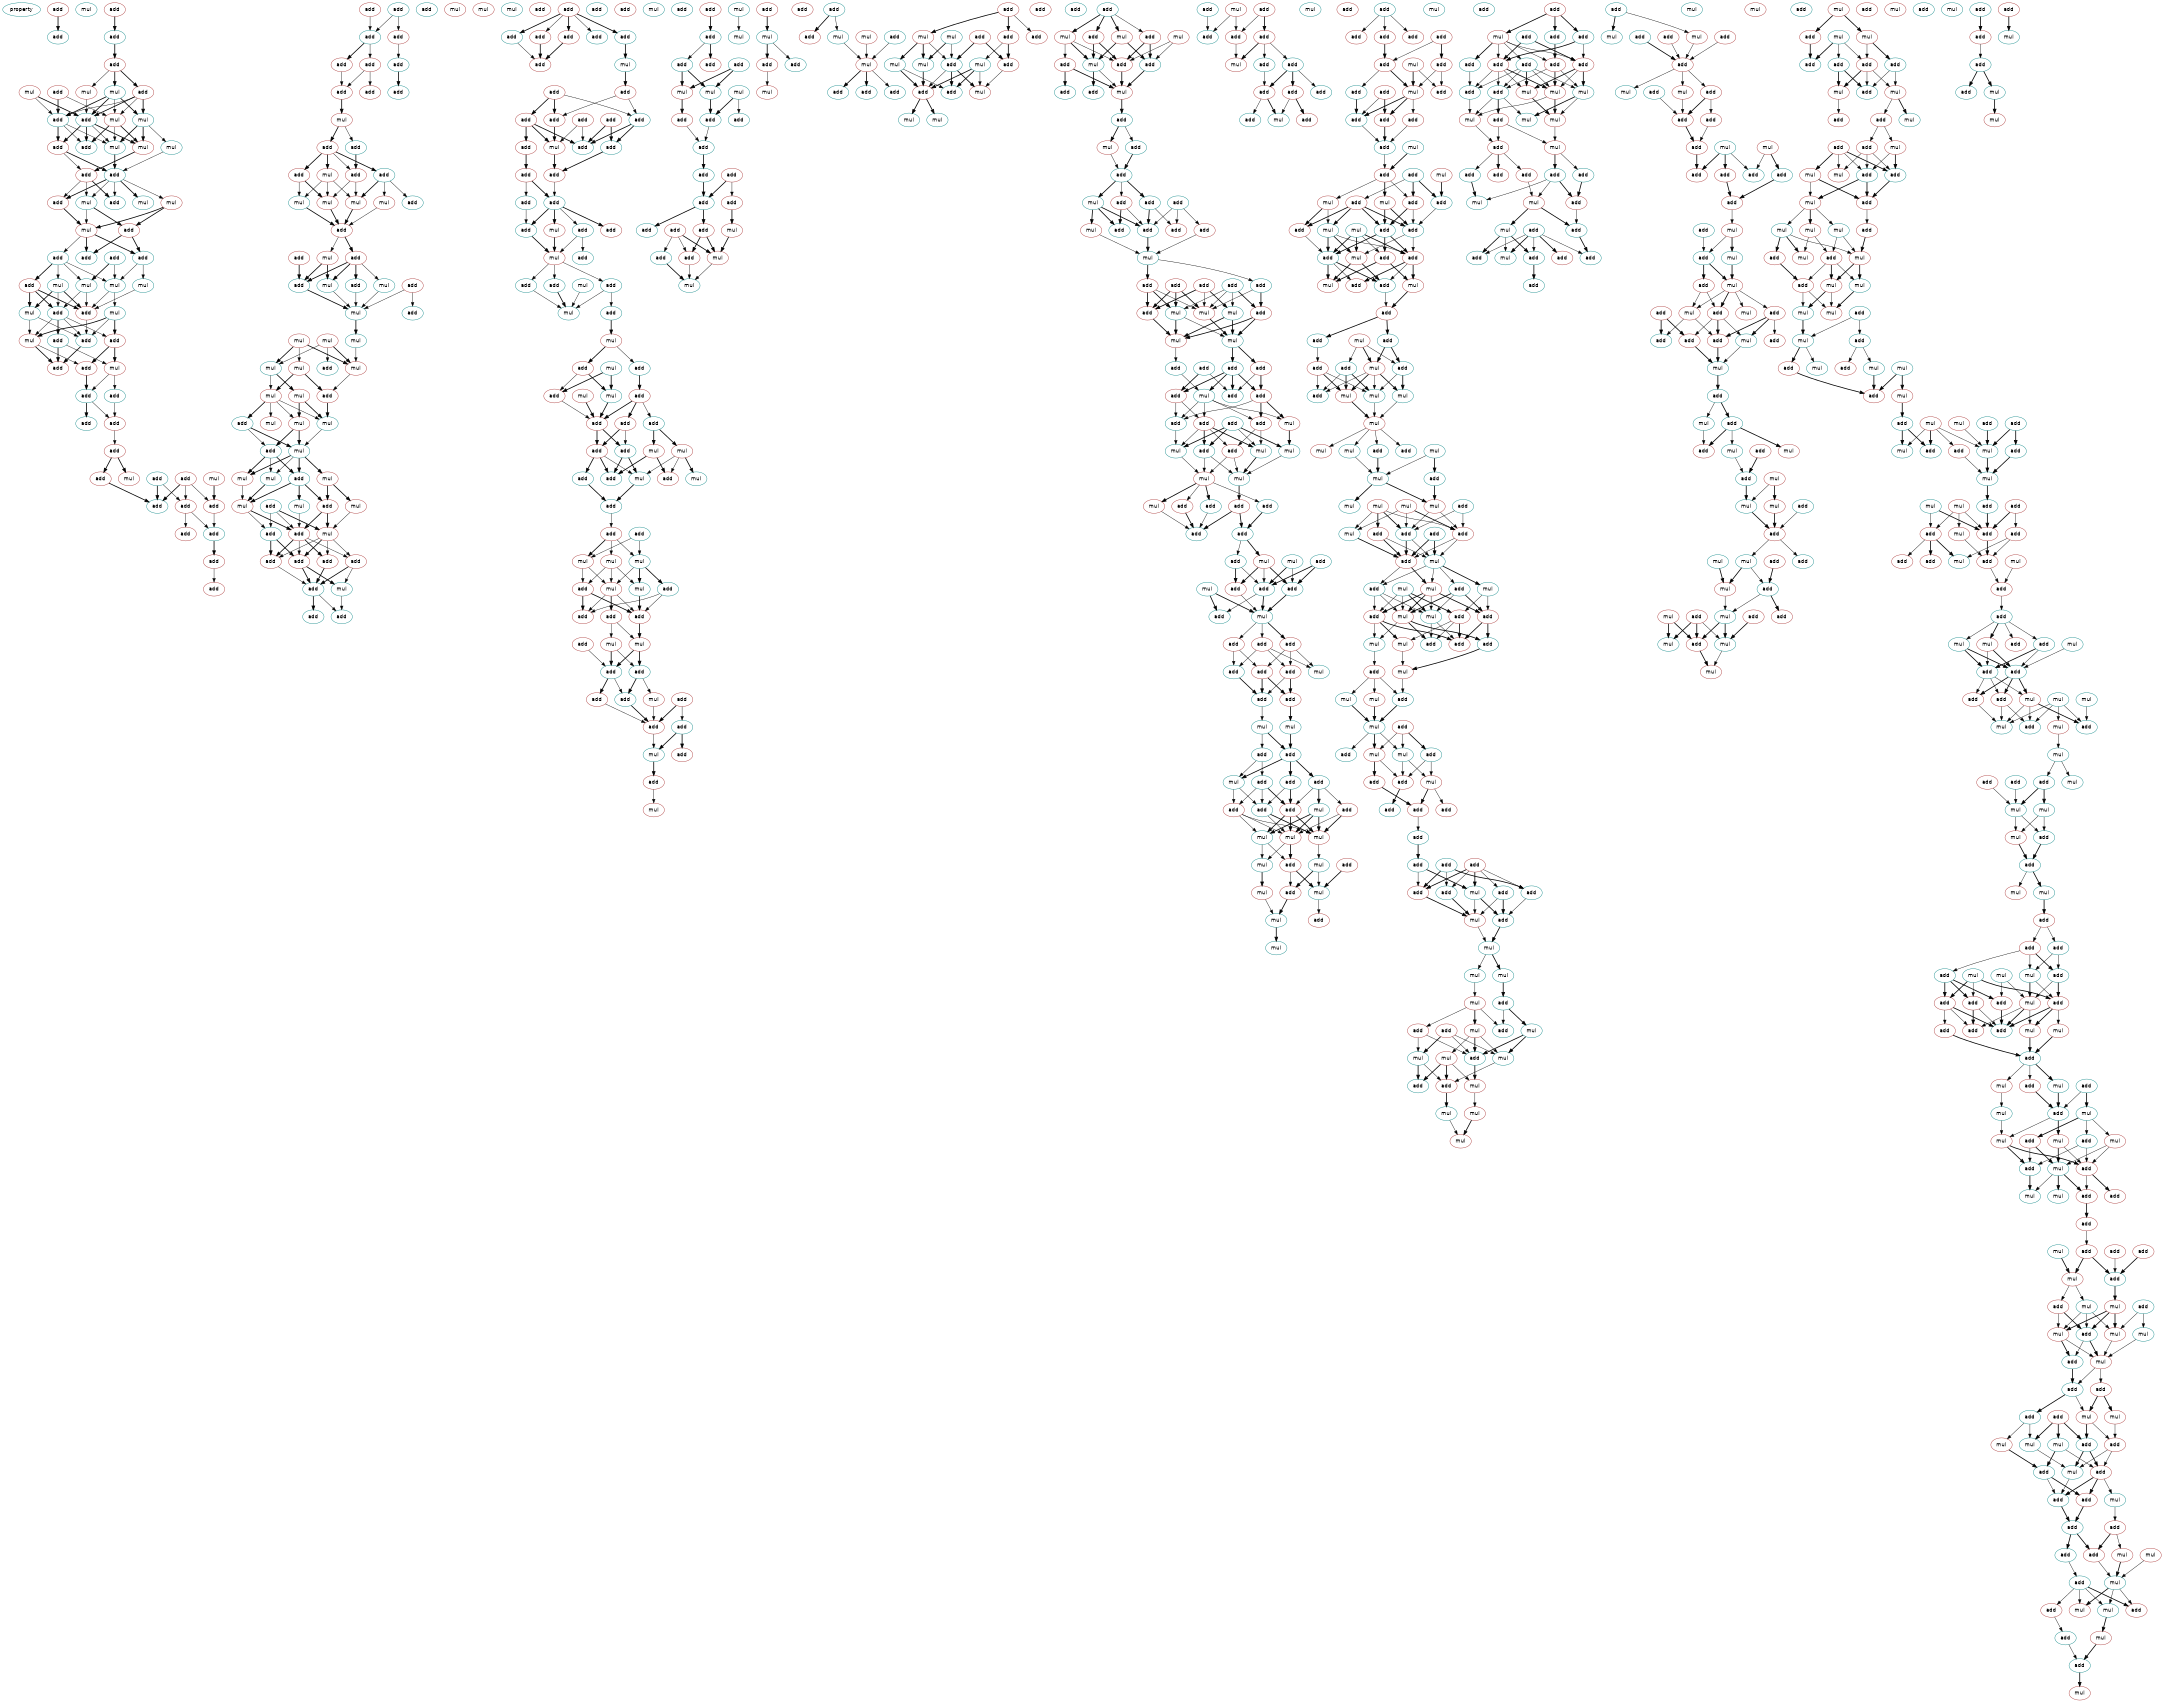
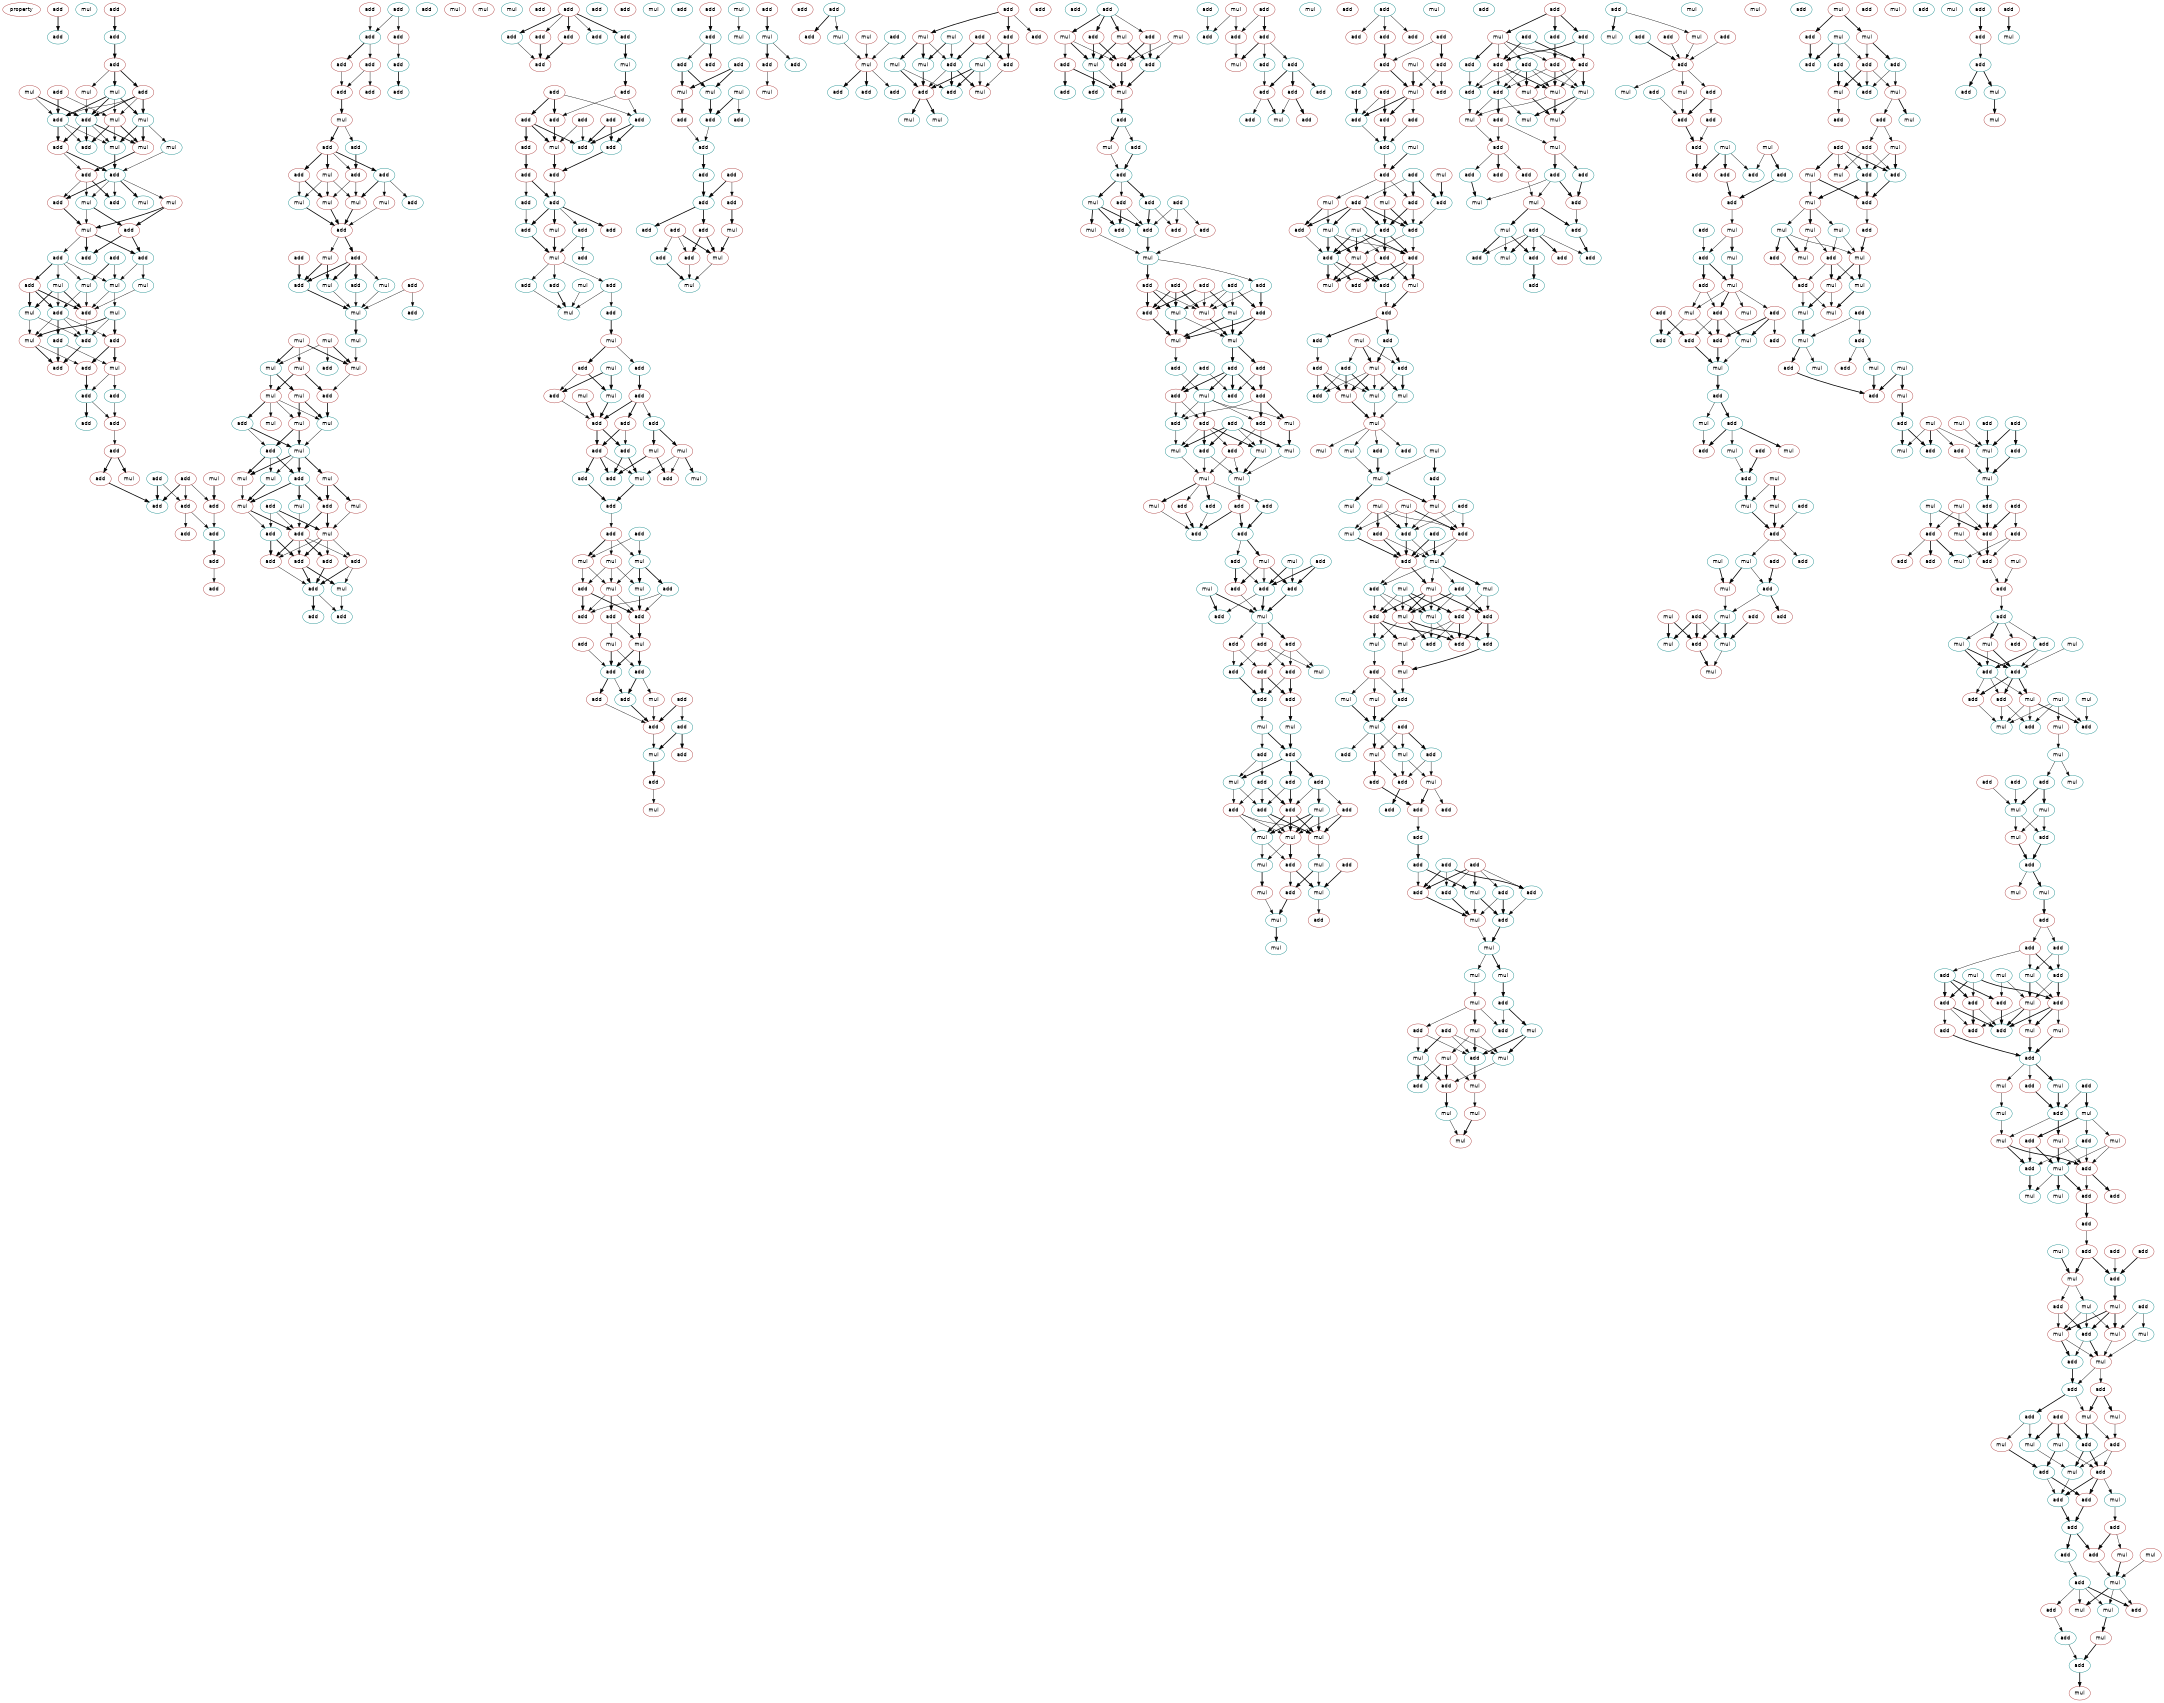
(22, 10) -> (22, 10)
